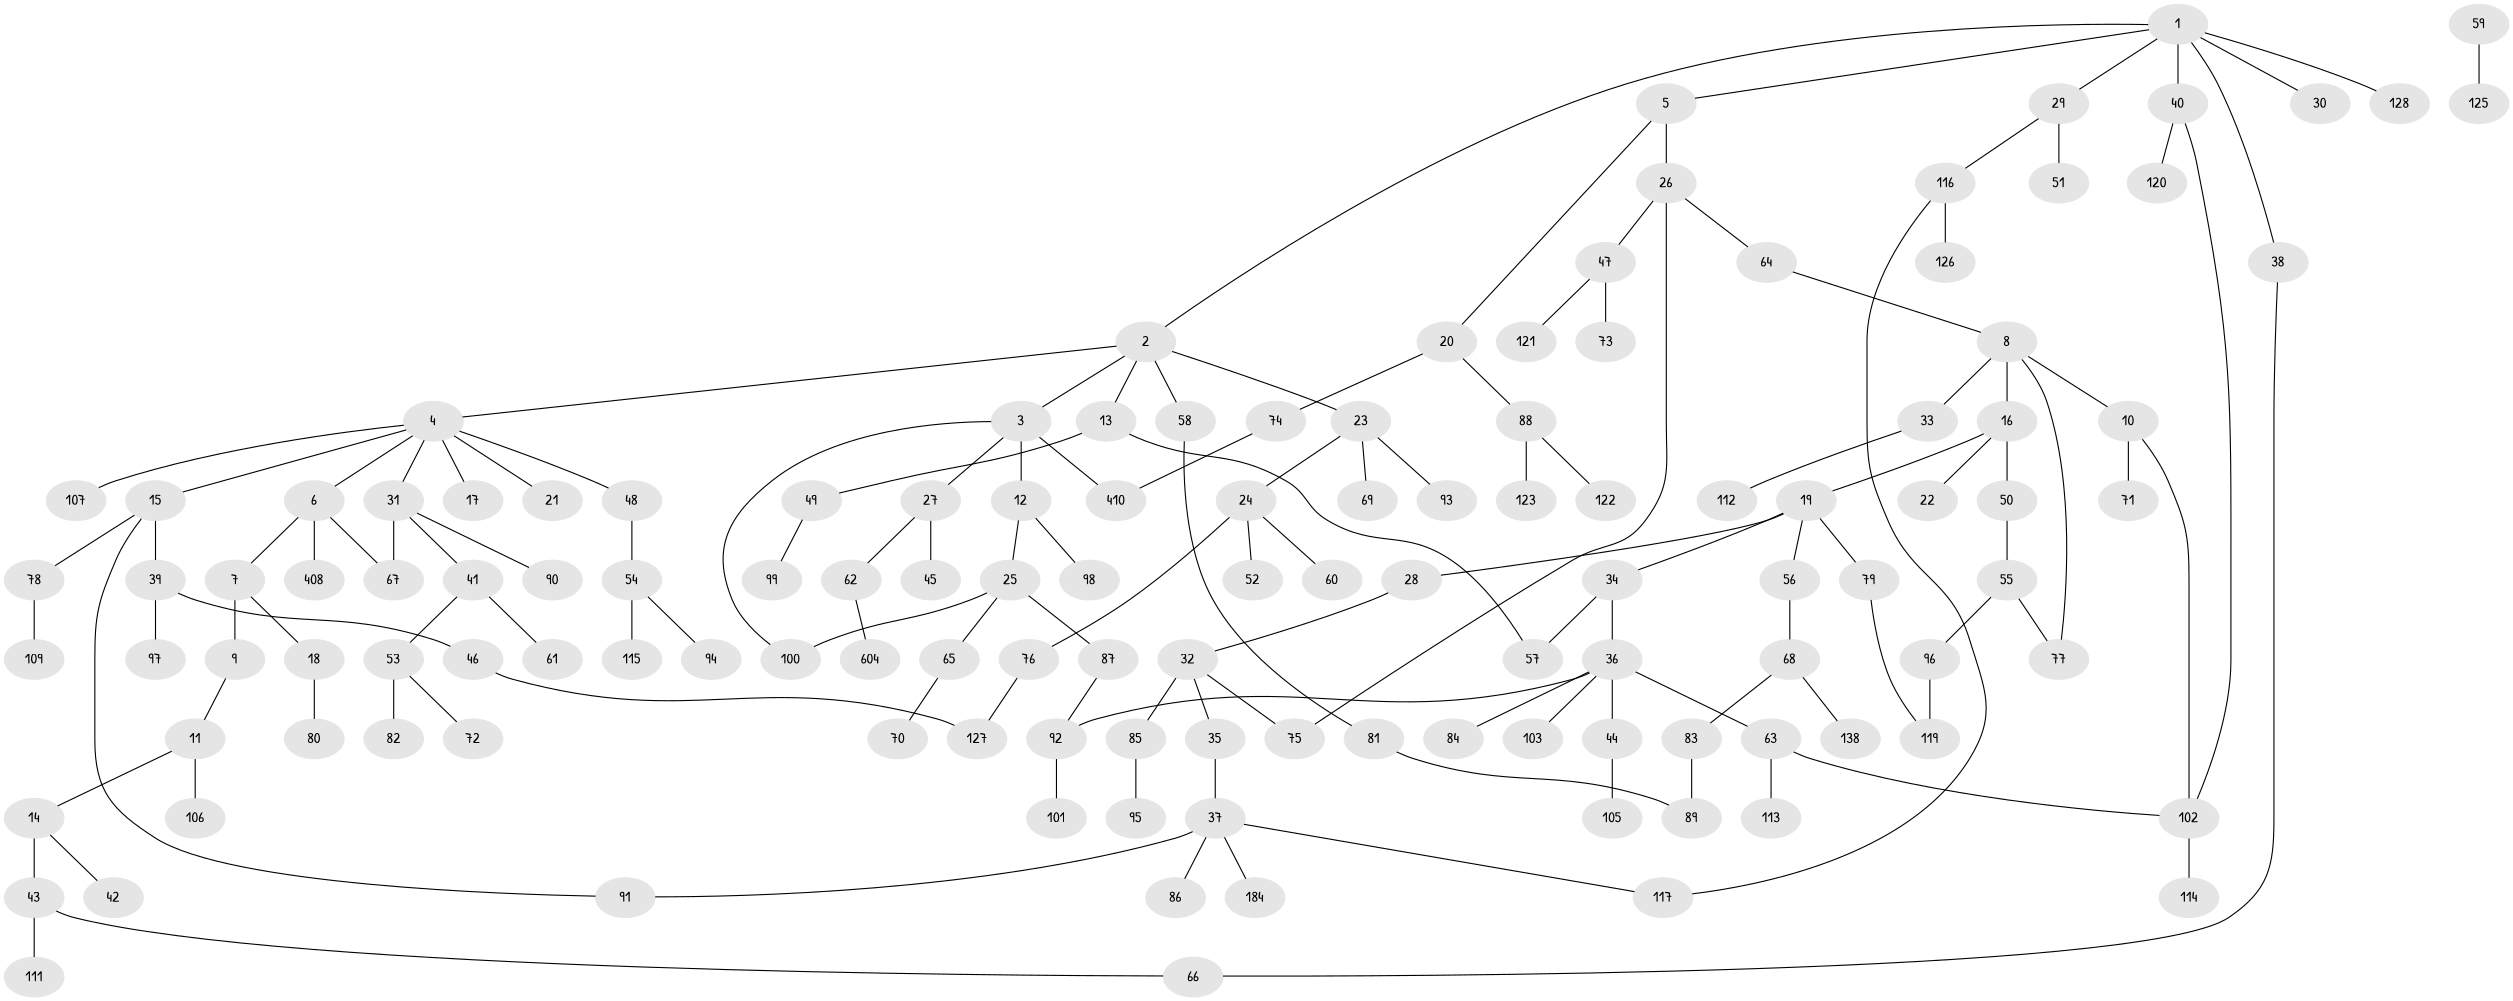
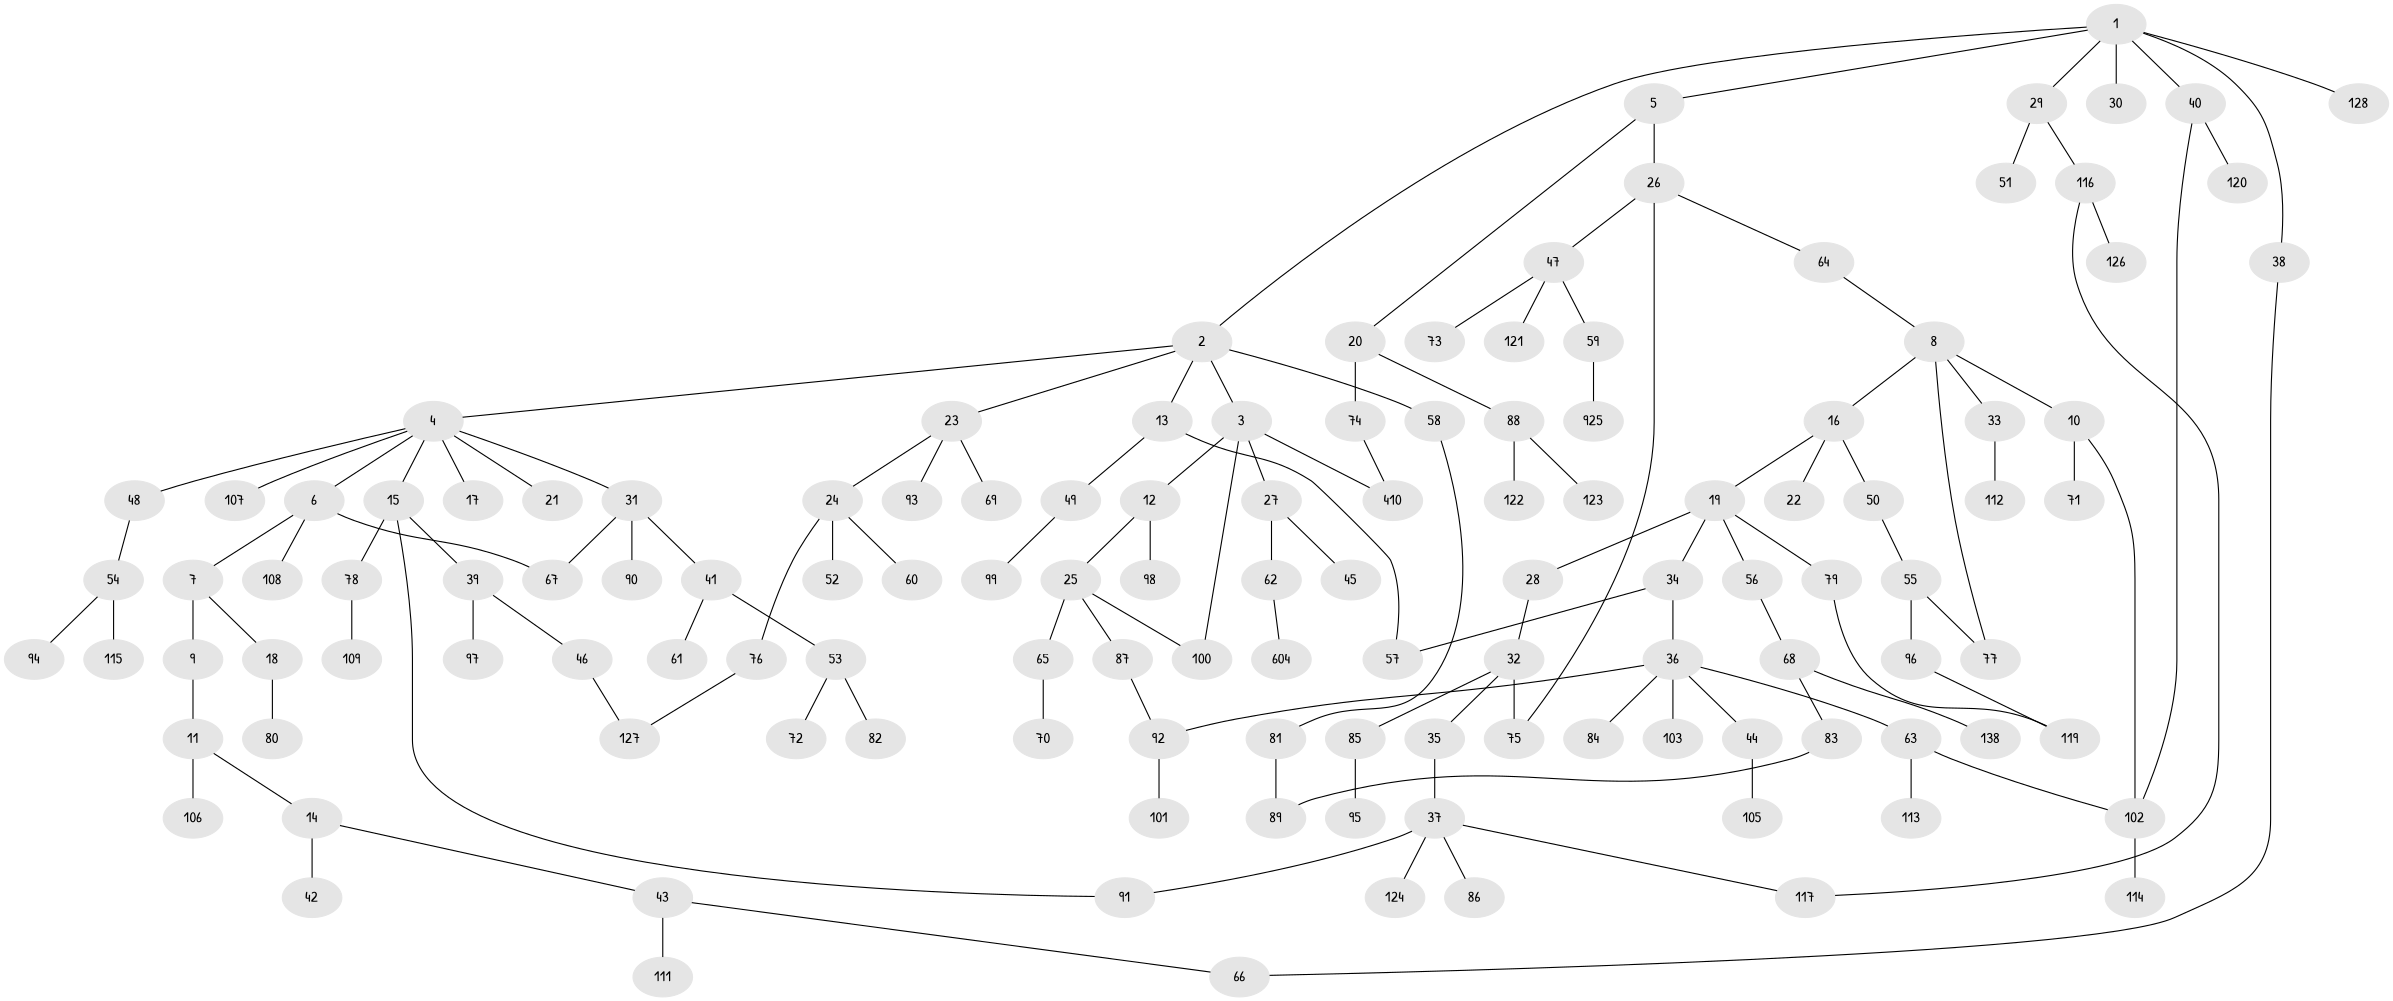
(2479, 104) -> (1594, 421)
none -> (1574, 302)
(314, 580) -> (272, 580)
(1255, 898) -> (1395, 898)
